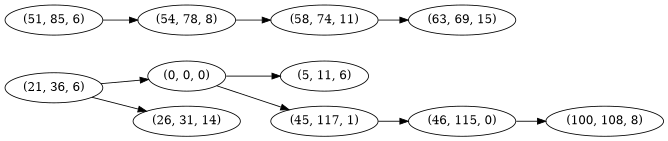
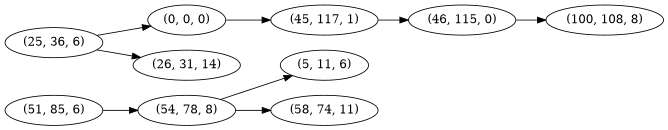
(462, 20) -> none
(249, 76) -> (252, 89)
(54, 88) -> (54, 43)
